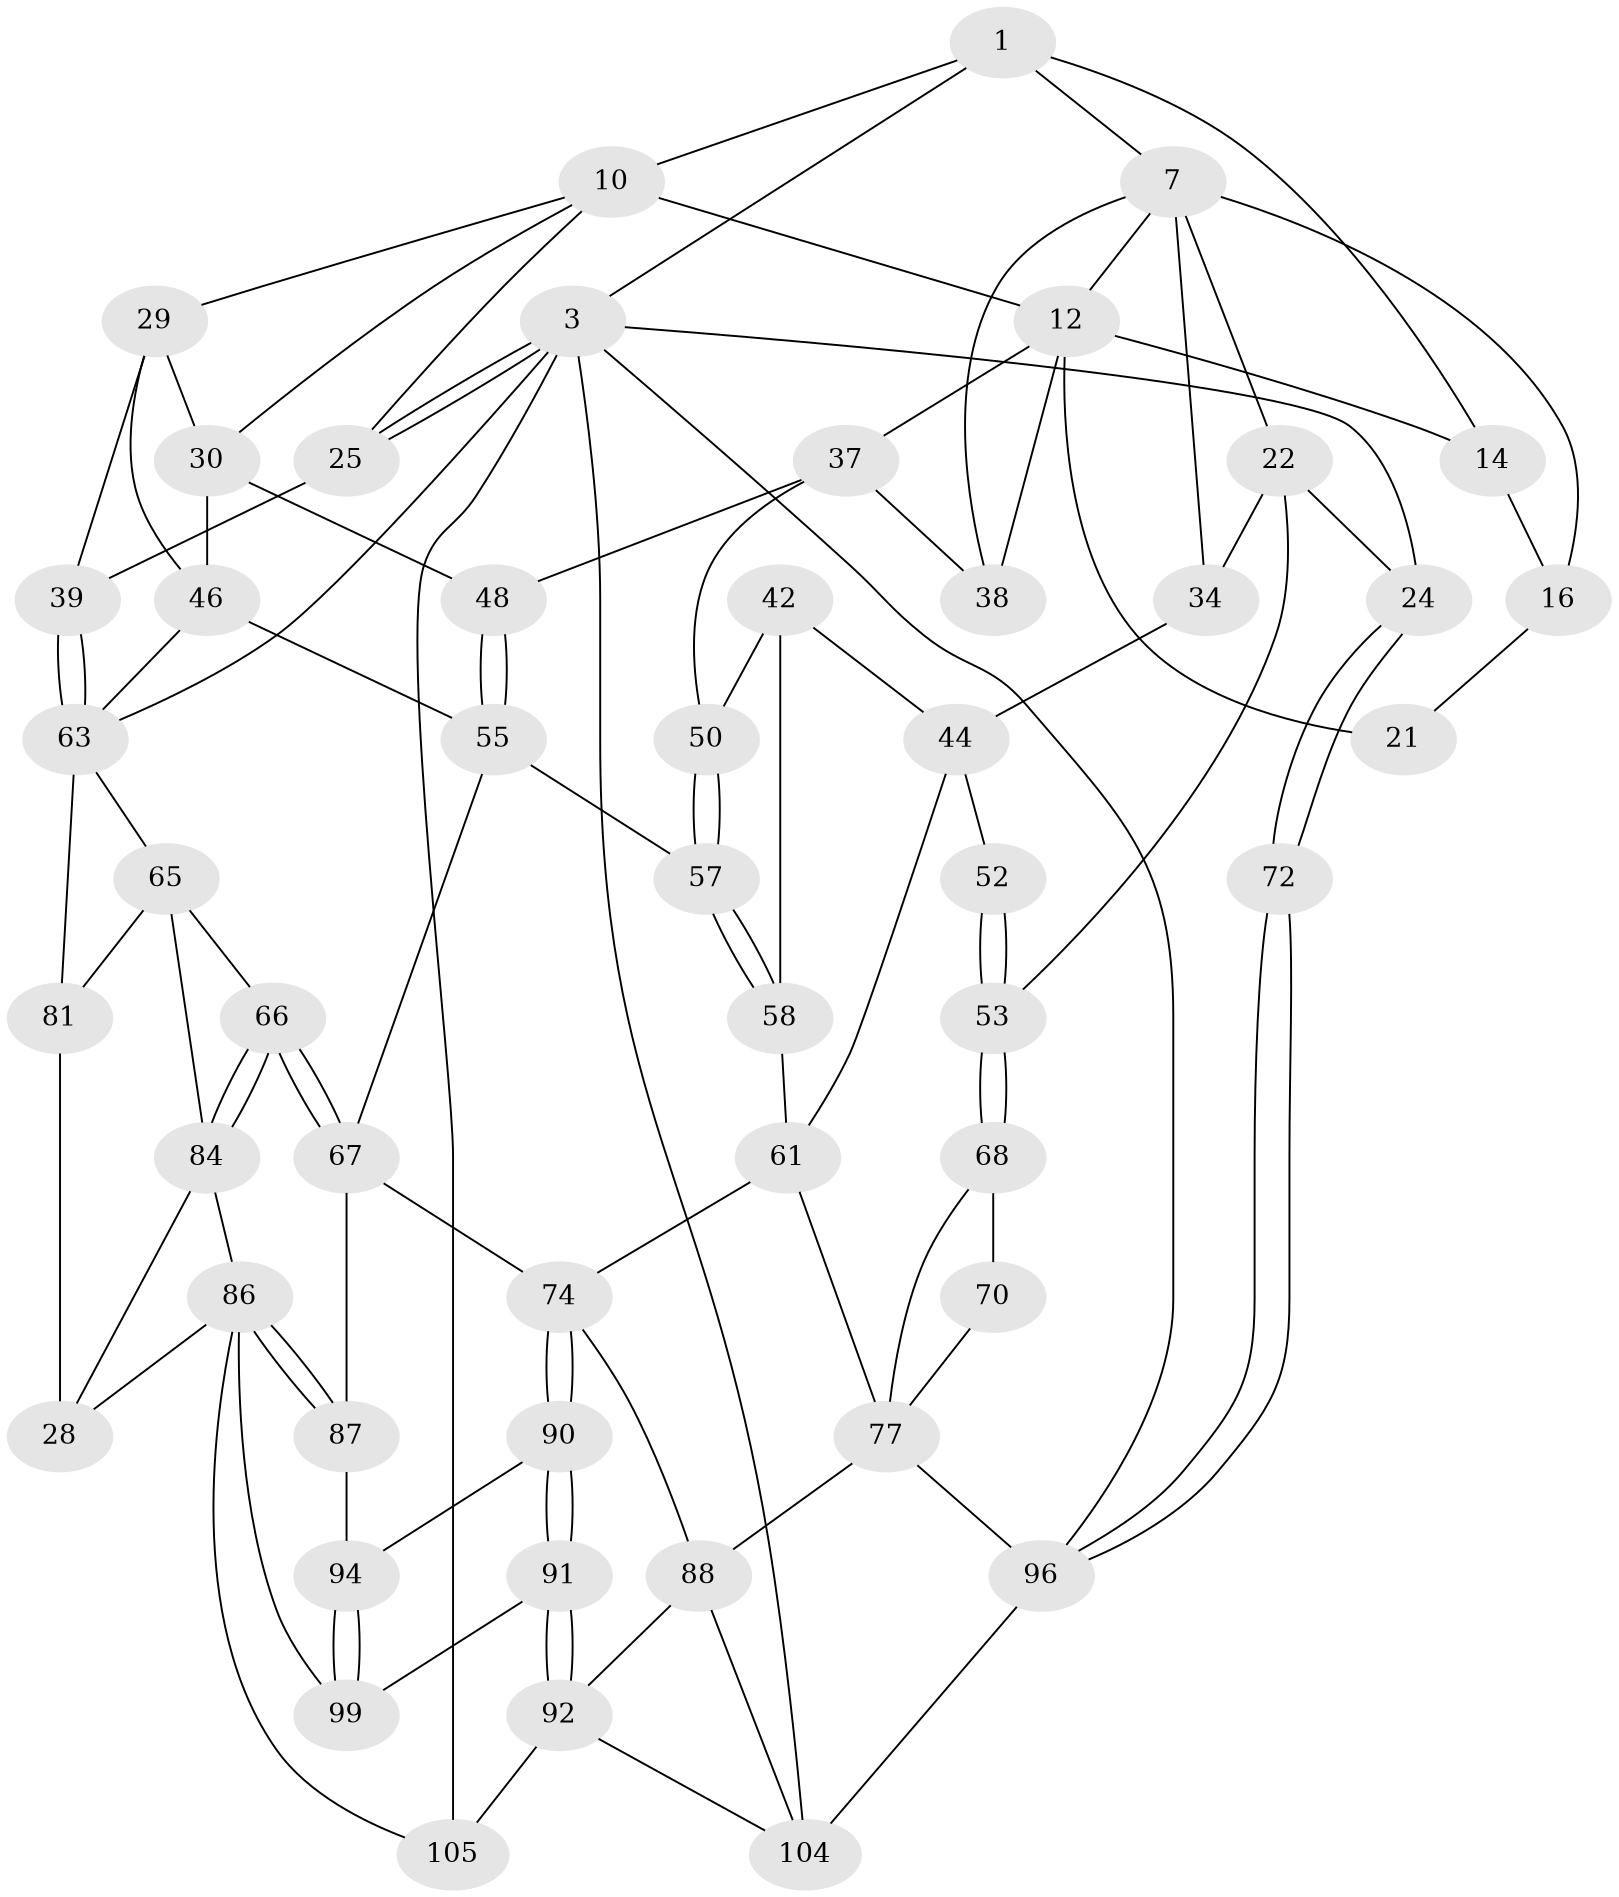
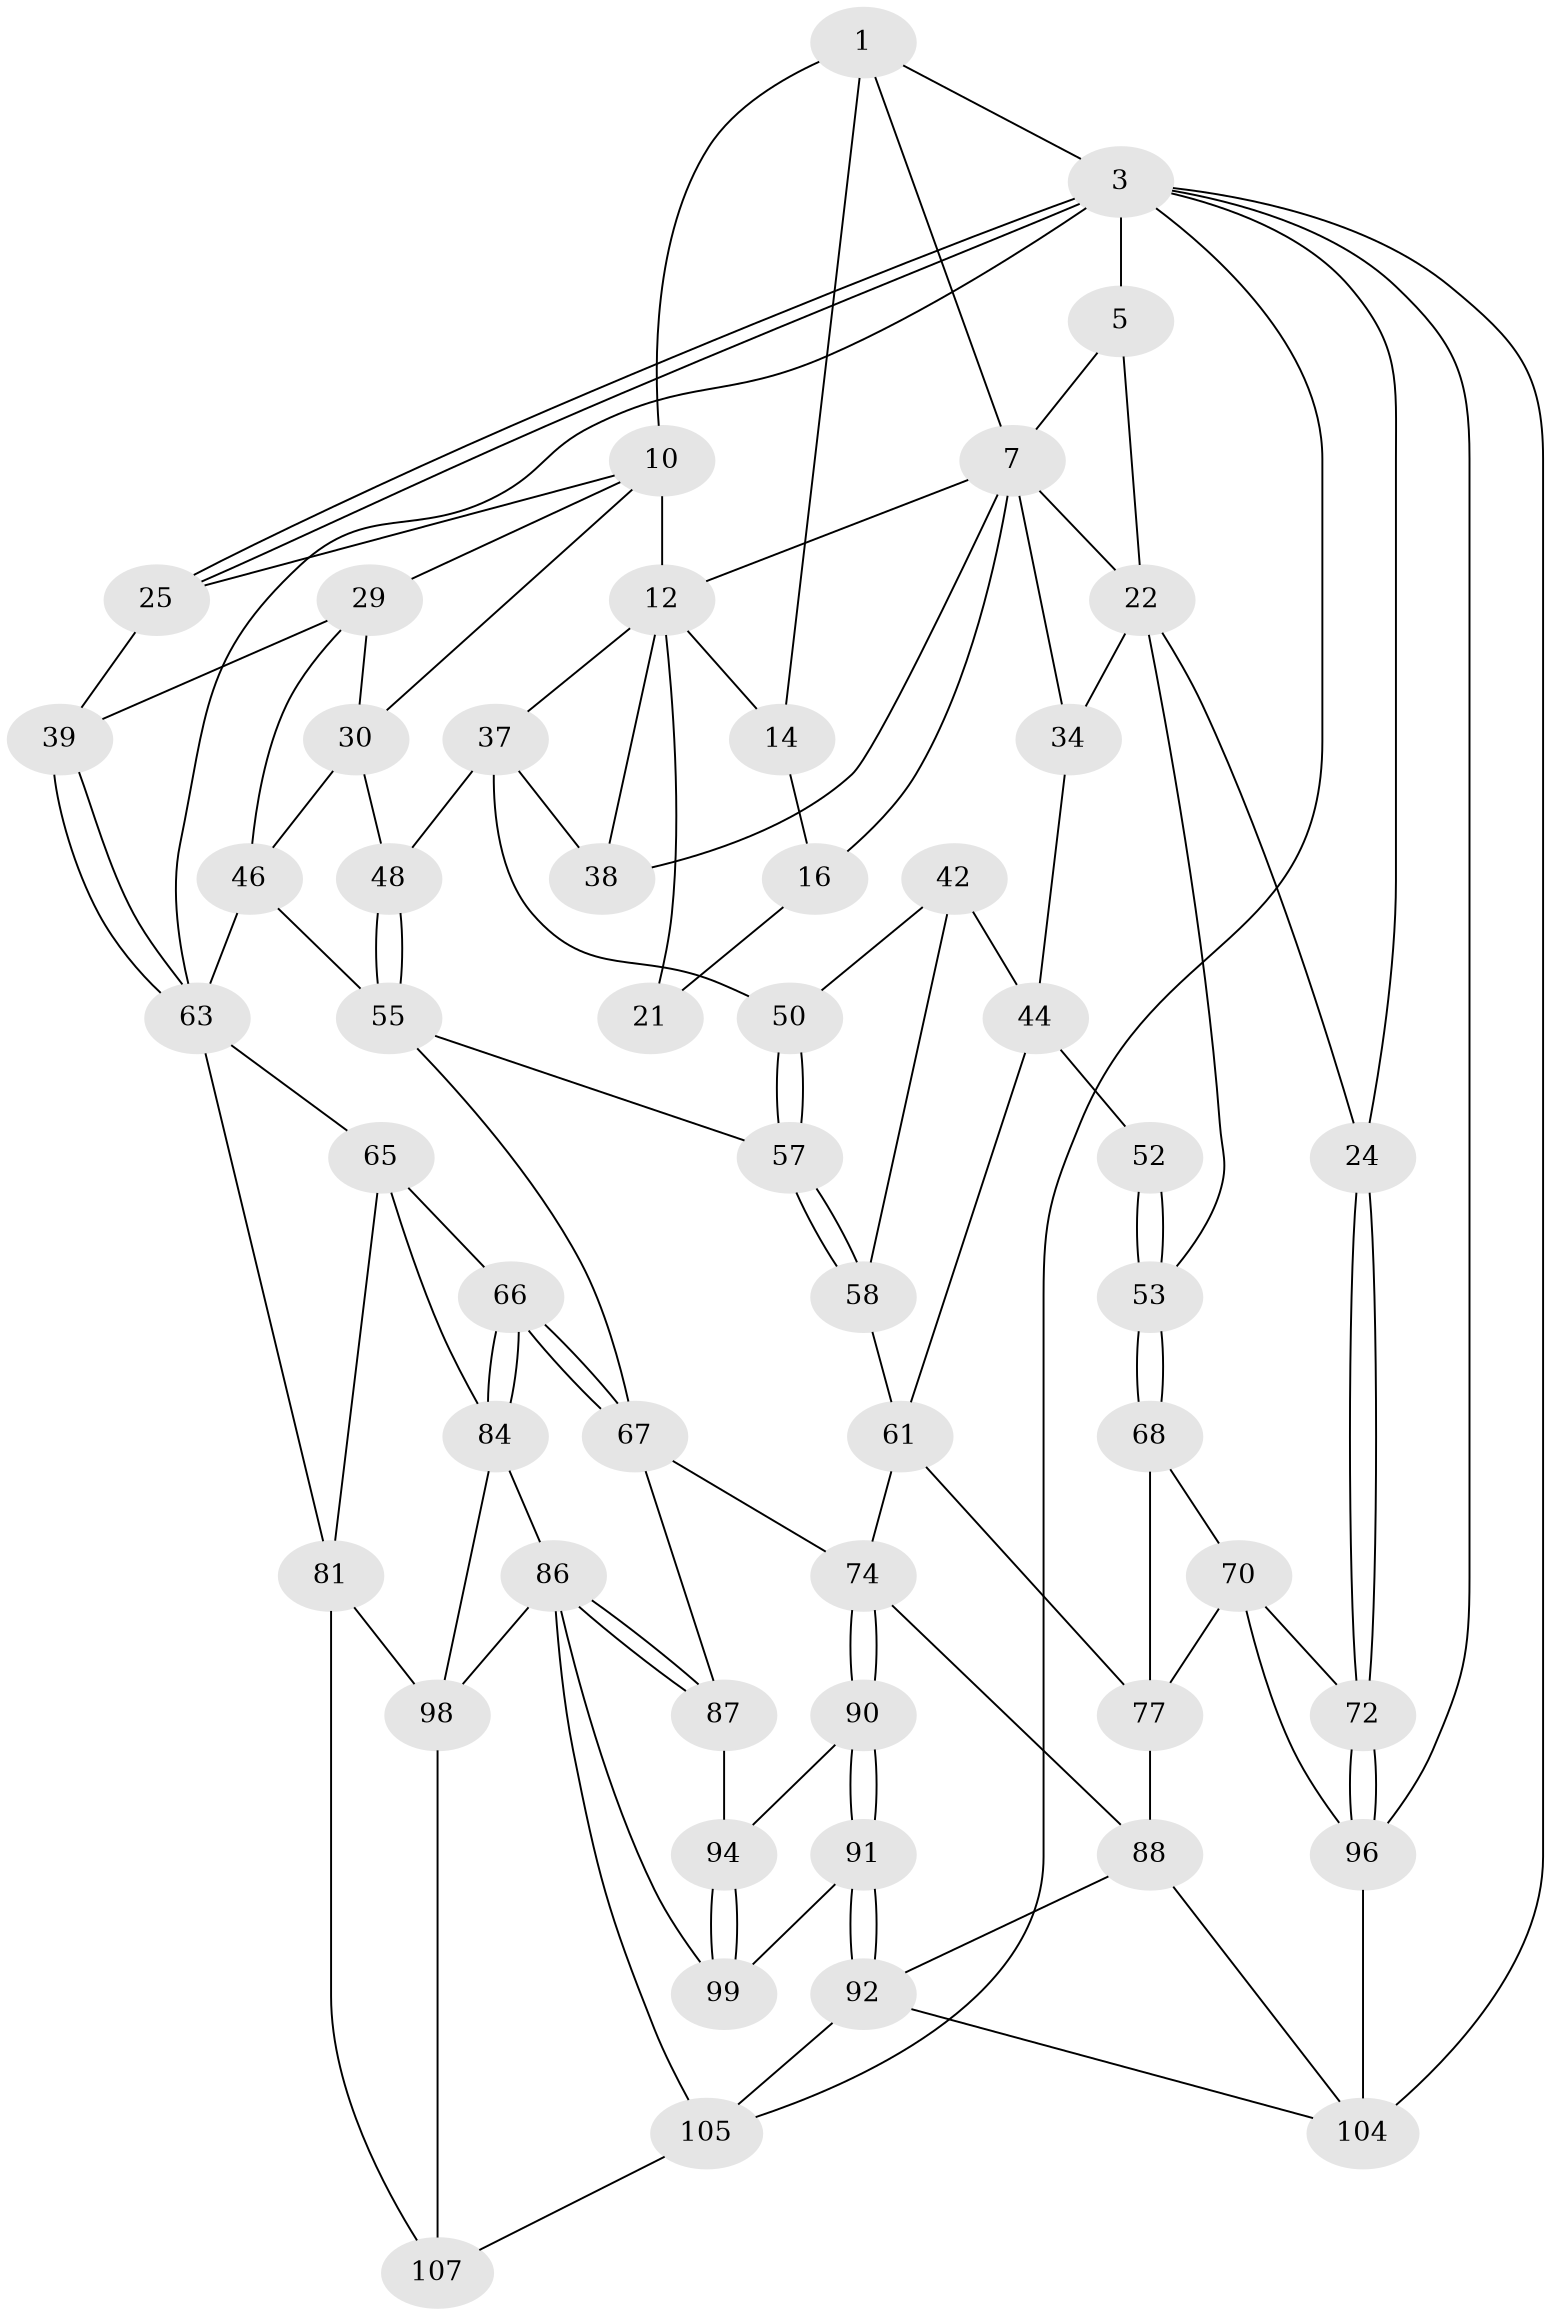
none -> (1121, 321)
(60, 1437) -> (438, 1715)
(964, 1506) -> (1281, 1722)
none -> (1301, 1646)
none -> (438, 2273)
